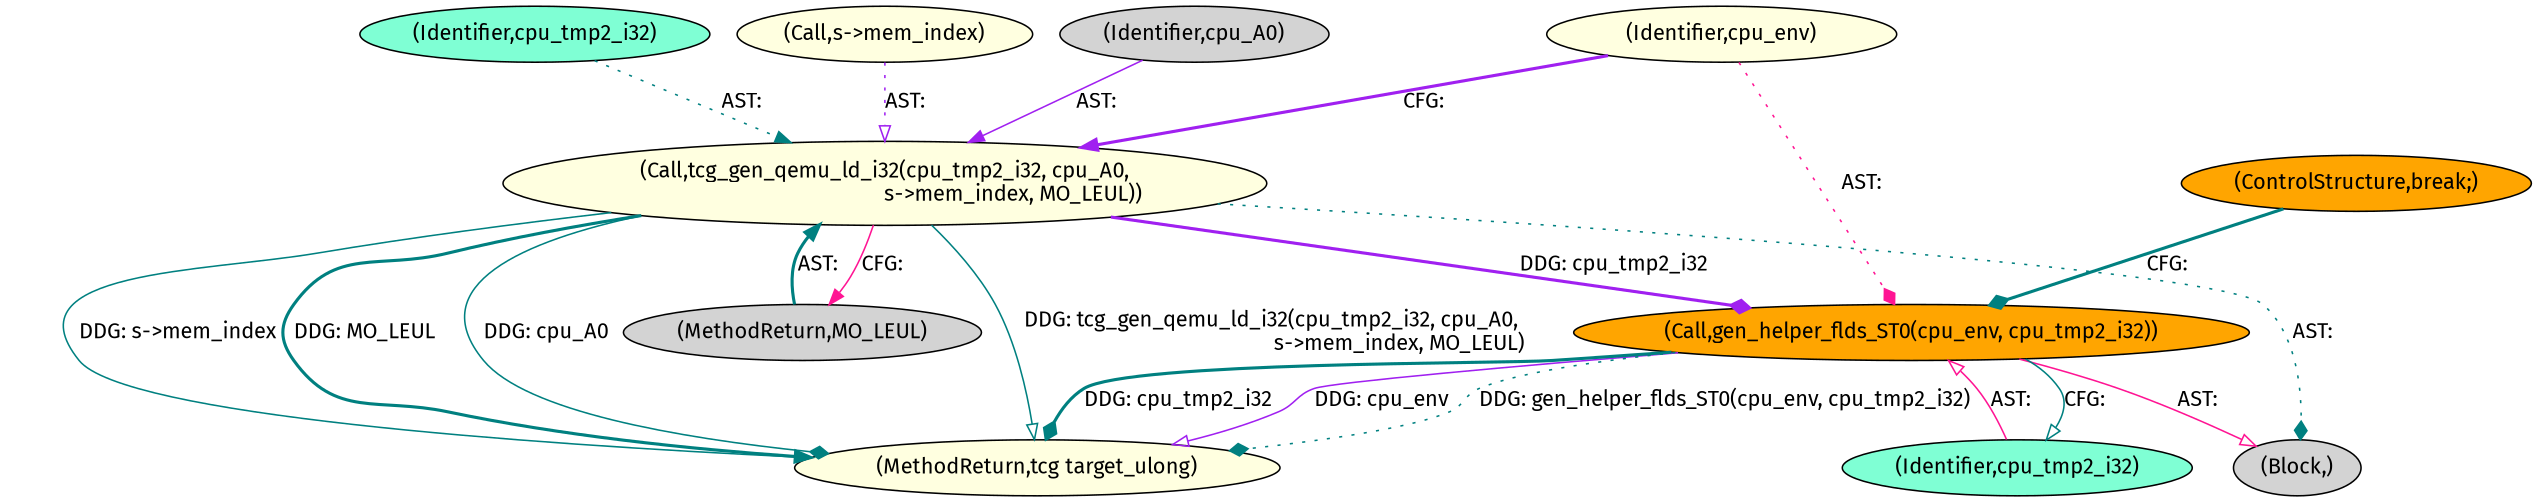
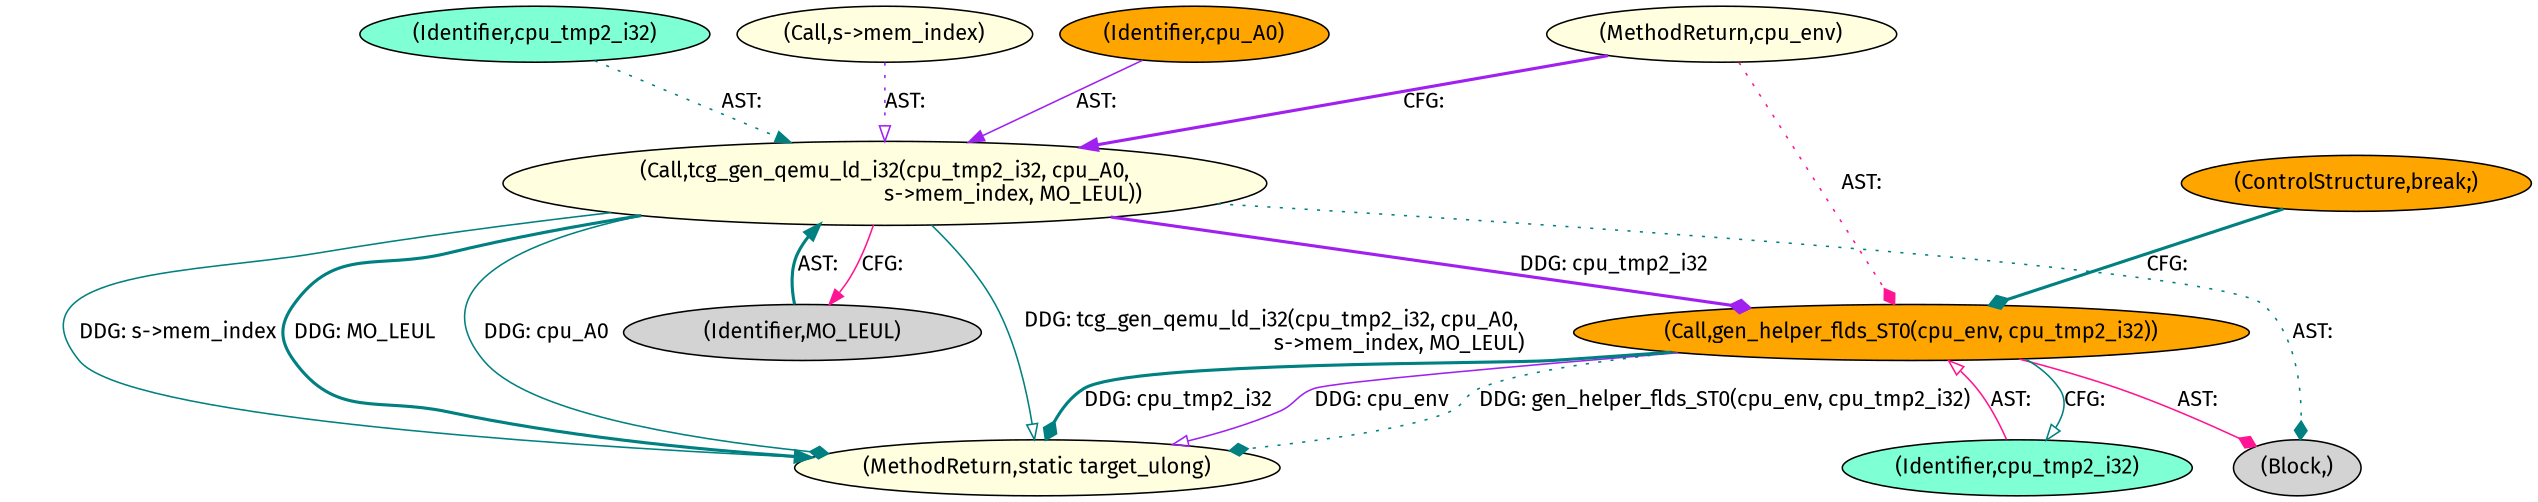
(1194, 34) -> (1194, 34)
(1722, 34) -> (1722, 34)
(802, 332) -> (802, 332)
(2133, 394) -> (2133, 394)
(1037, 468) -> (1037, 468)
